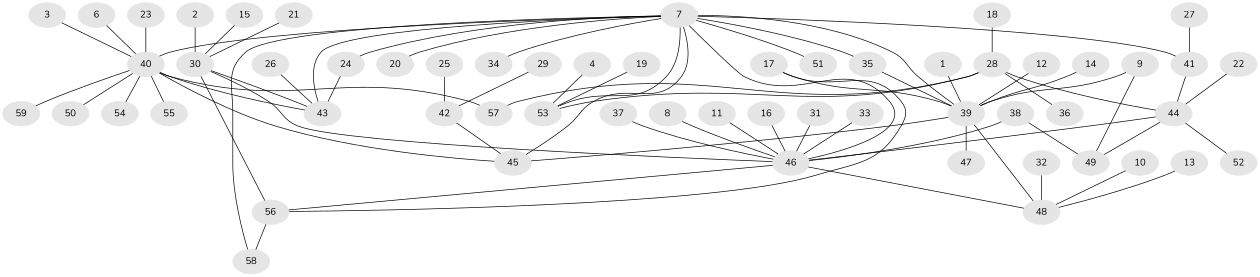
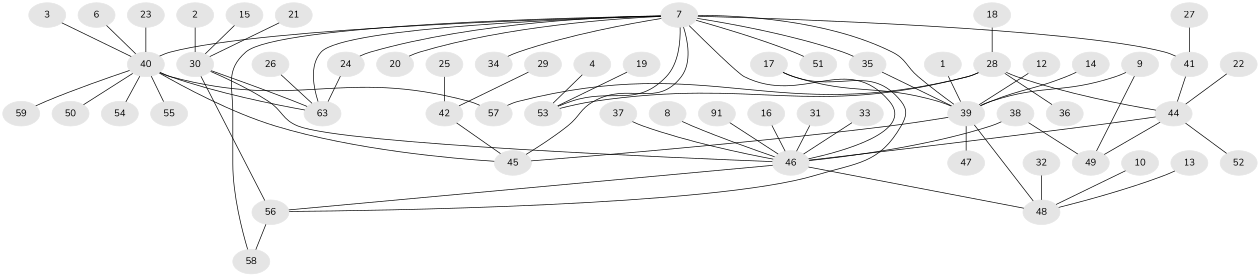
(323, 114) -> (323, 114)
(717, 114) -> (717, 114)
